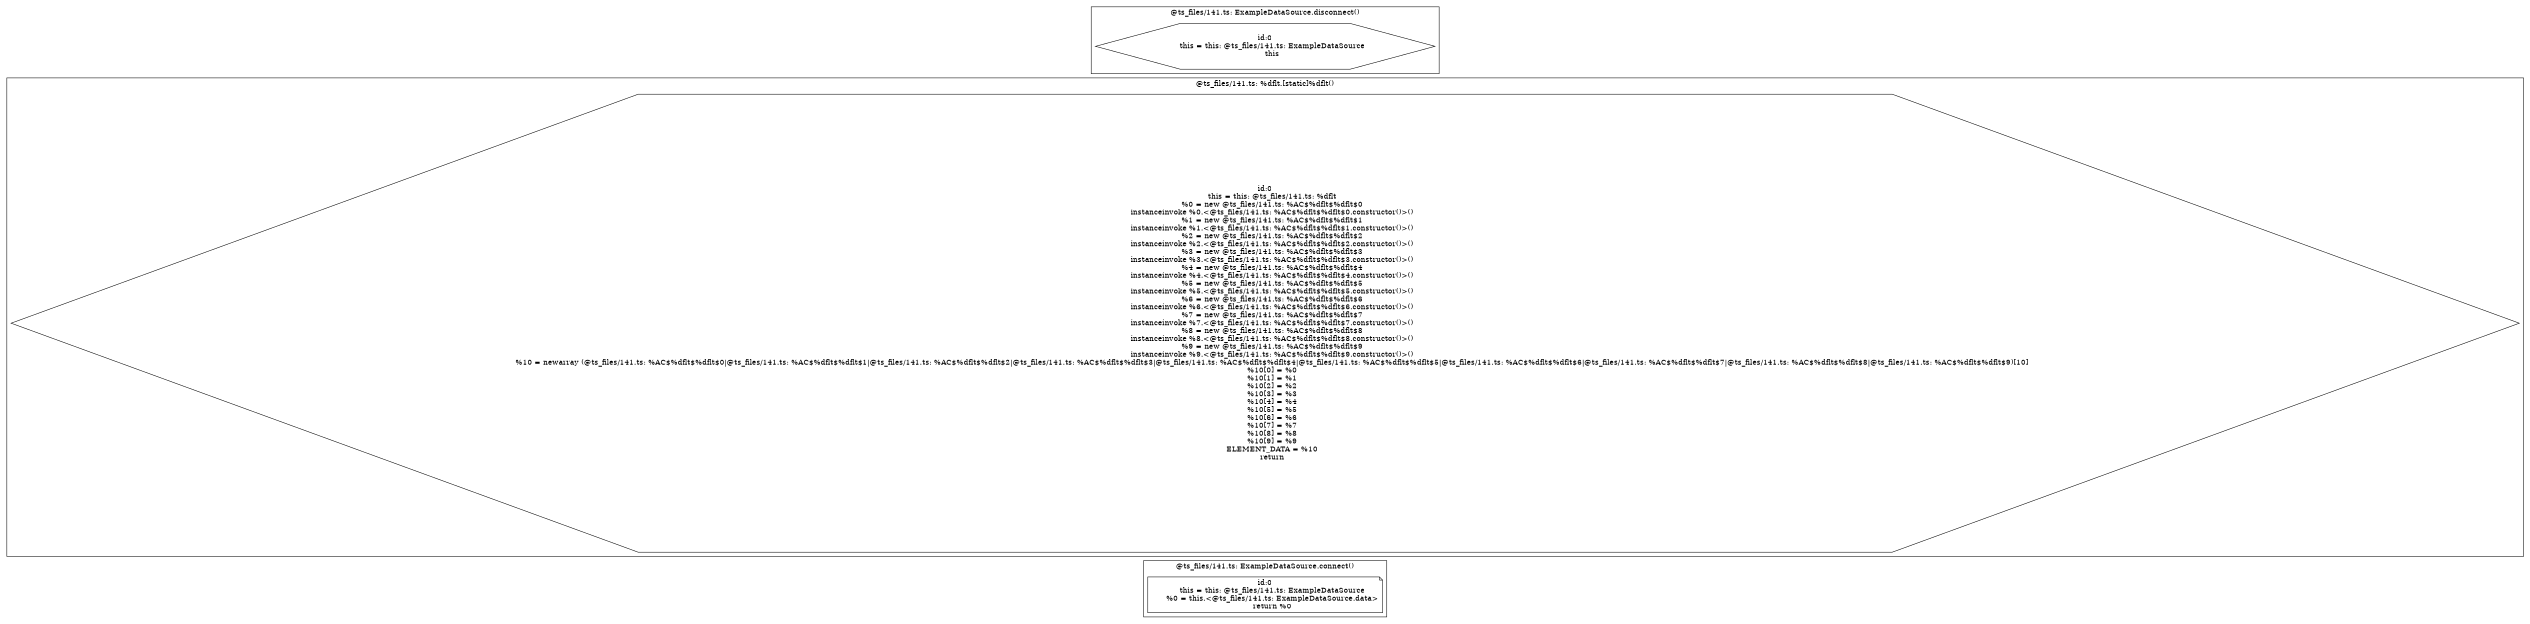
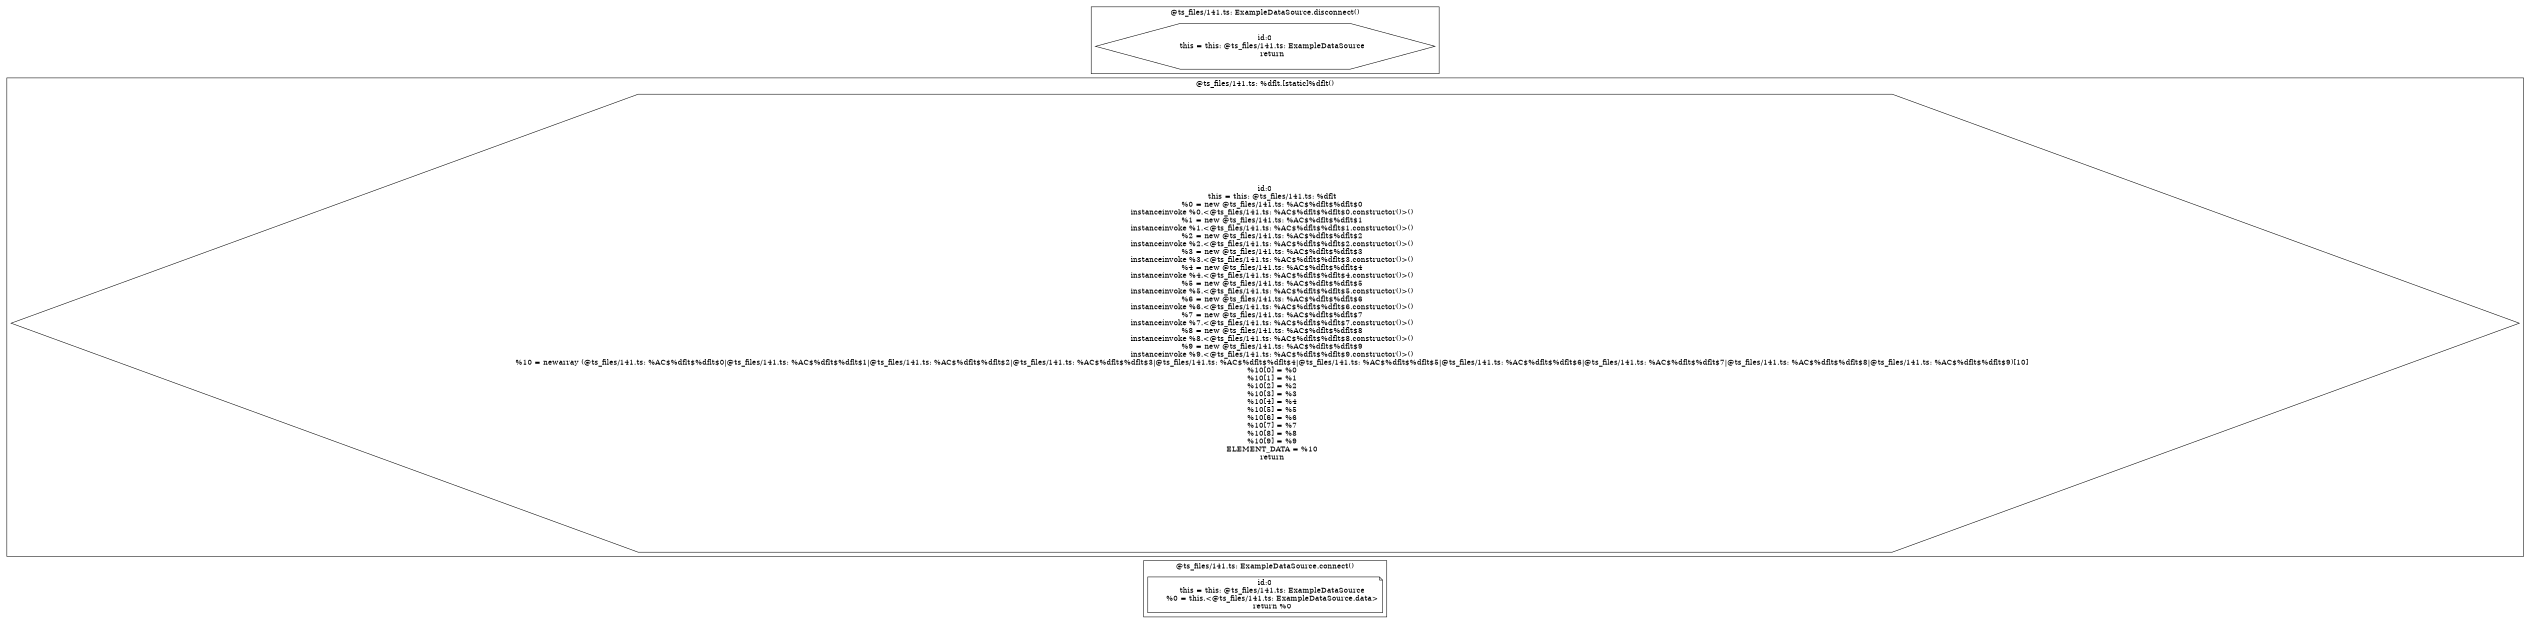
(1265, 46) -> (1265, 46)
